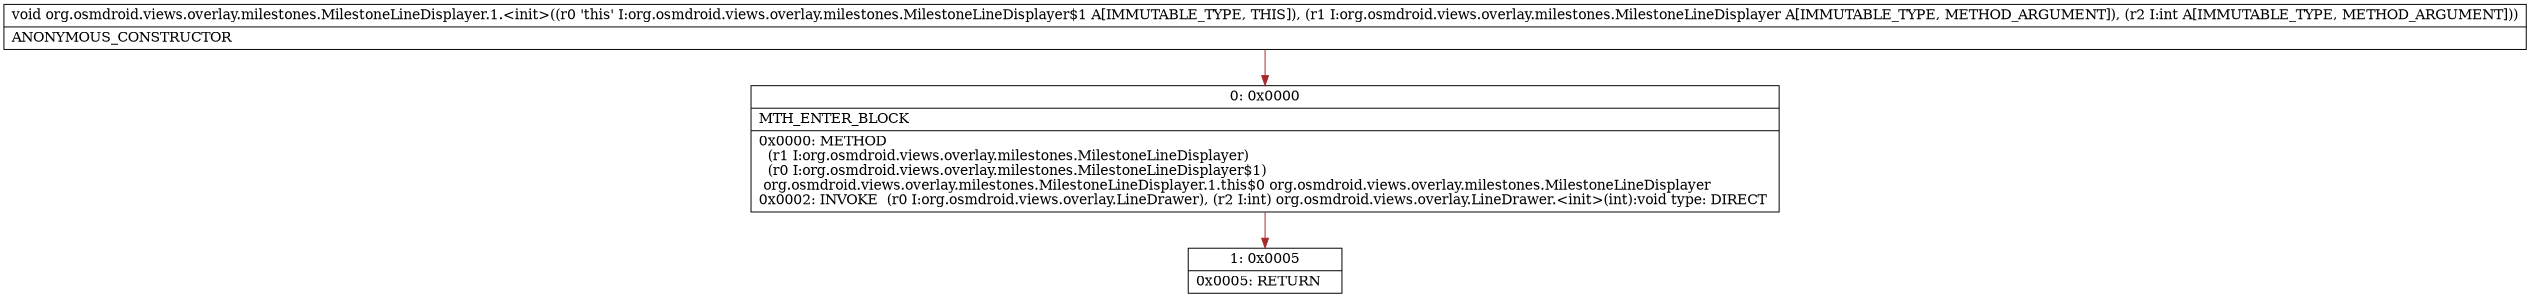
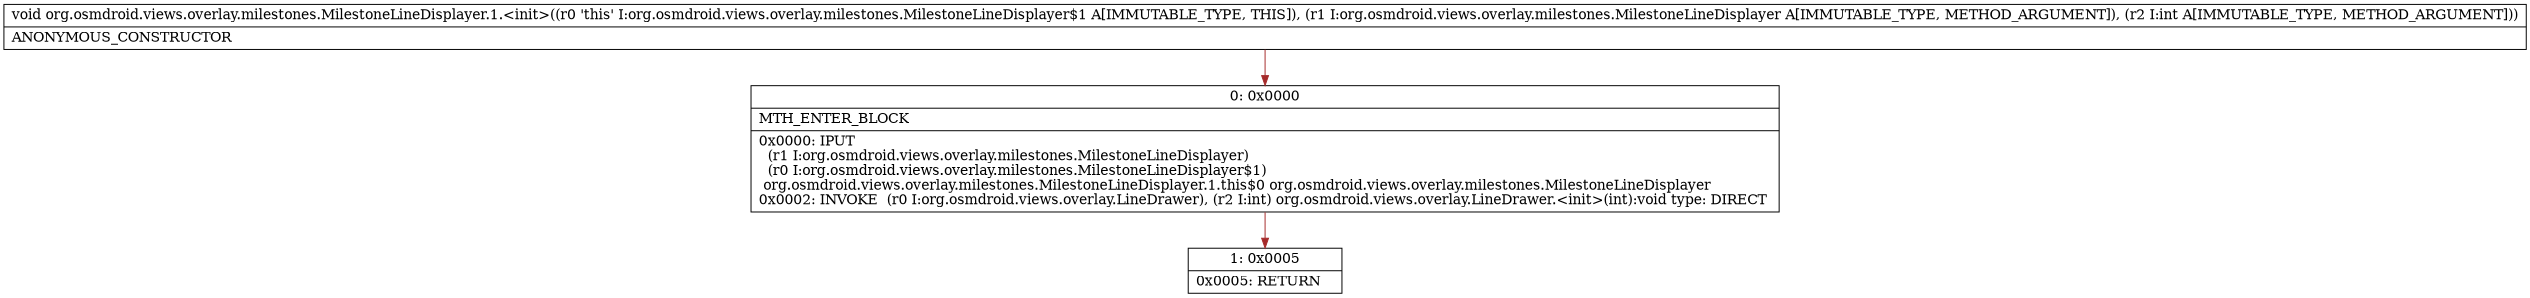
(827, 141) -> (811, 141)
